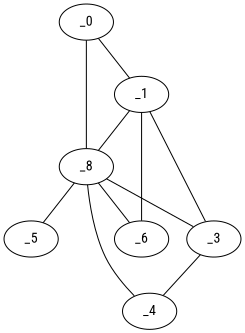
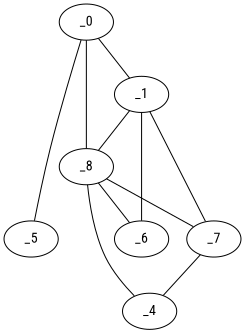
(59, 203) -> (55, 130)
(214, 239) -> (214, 239)
